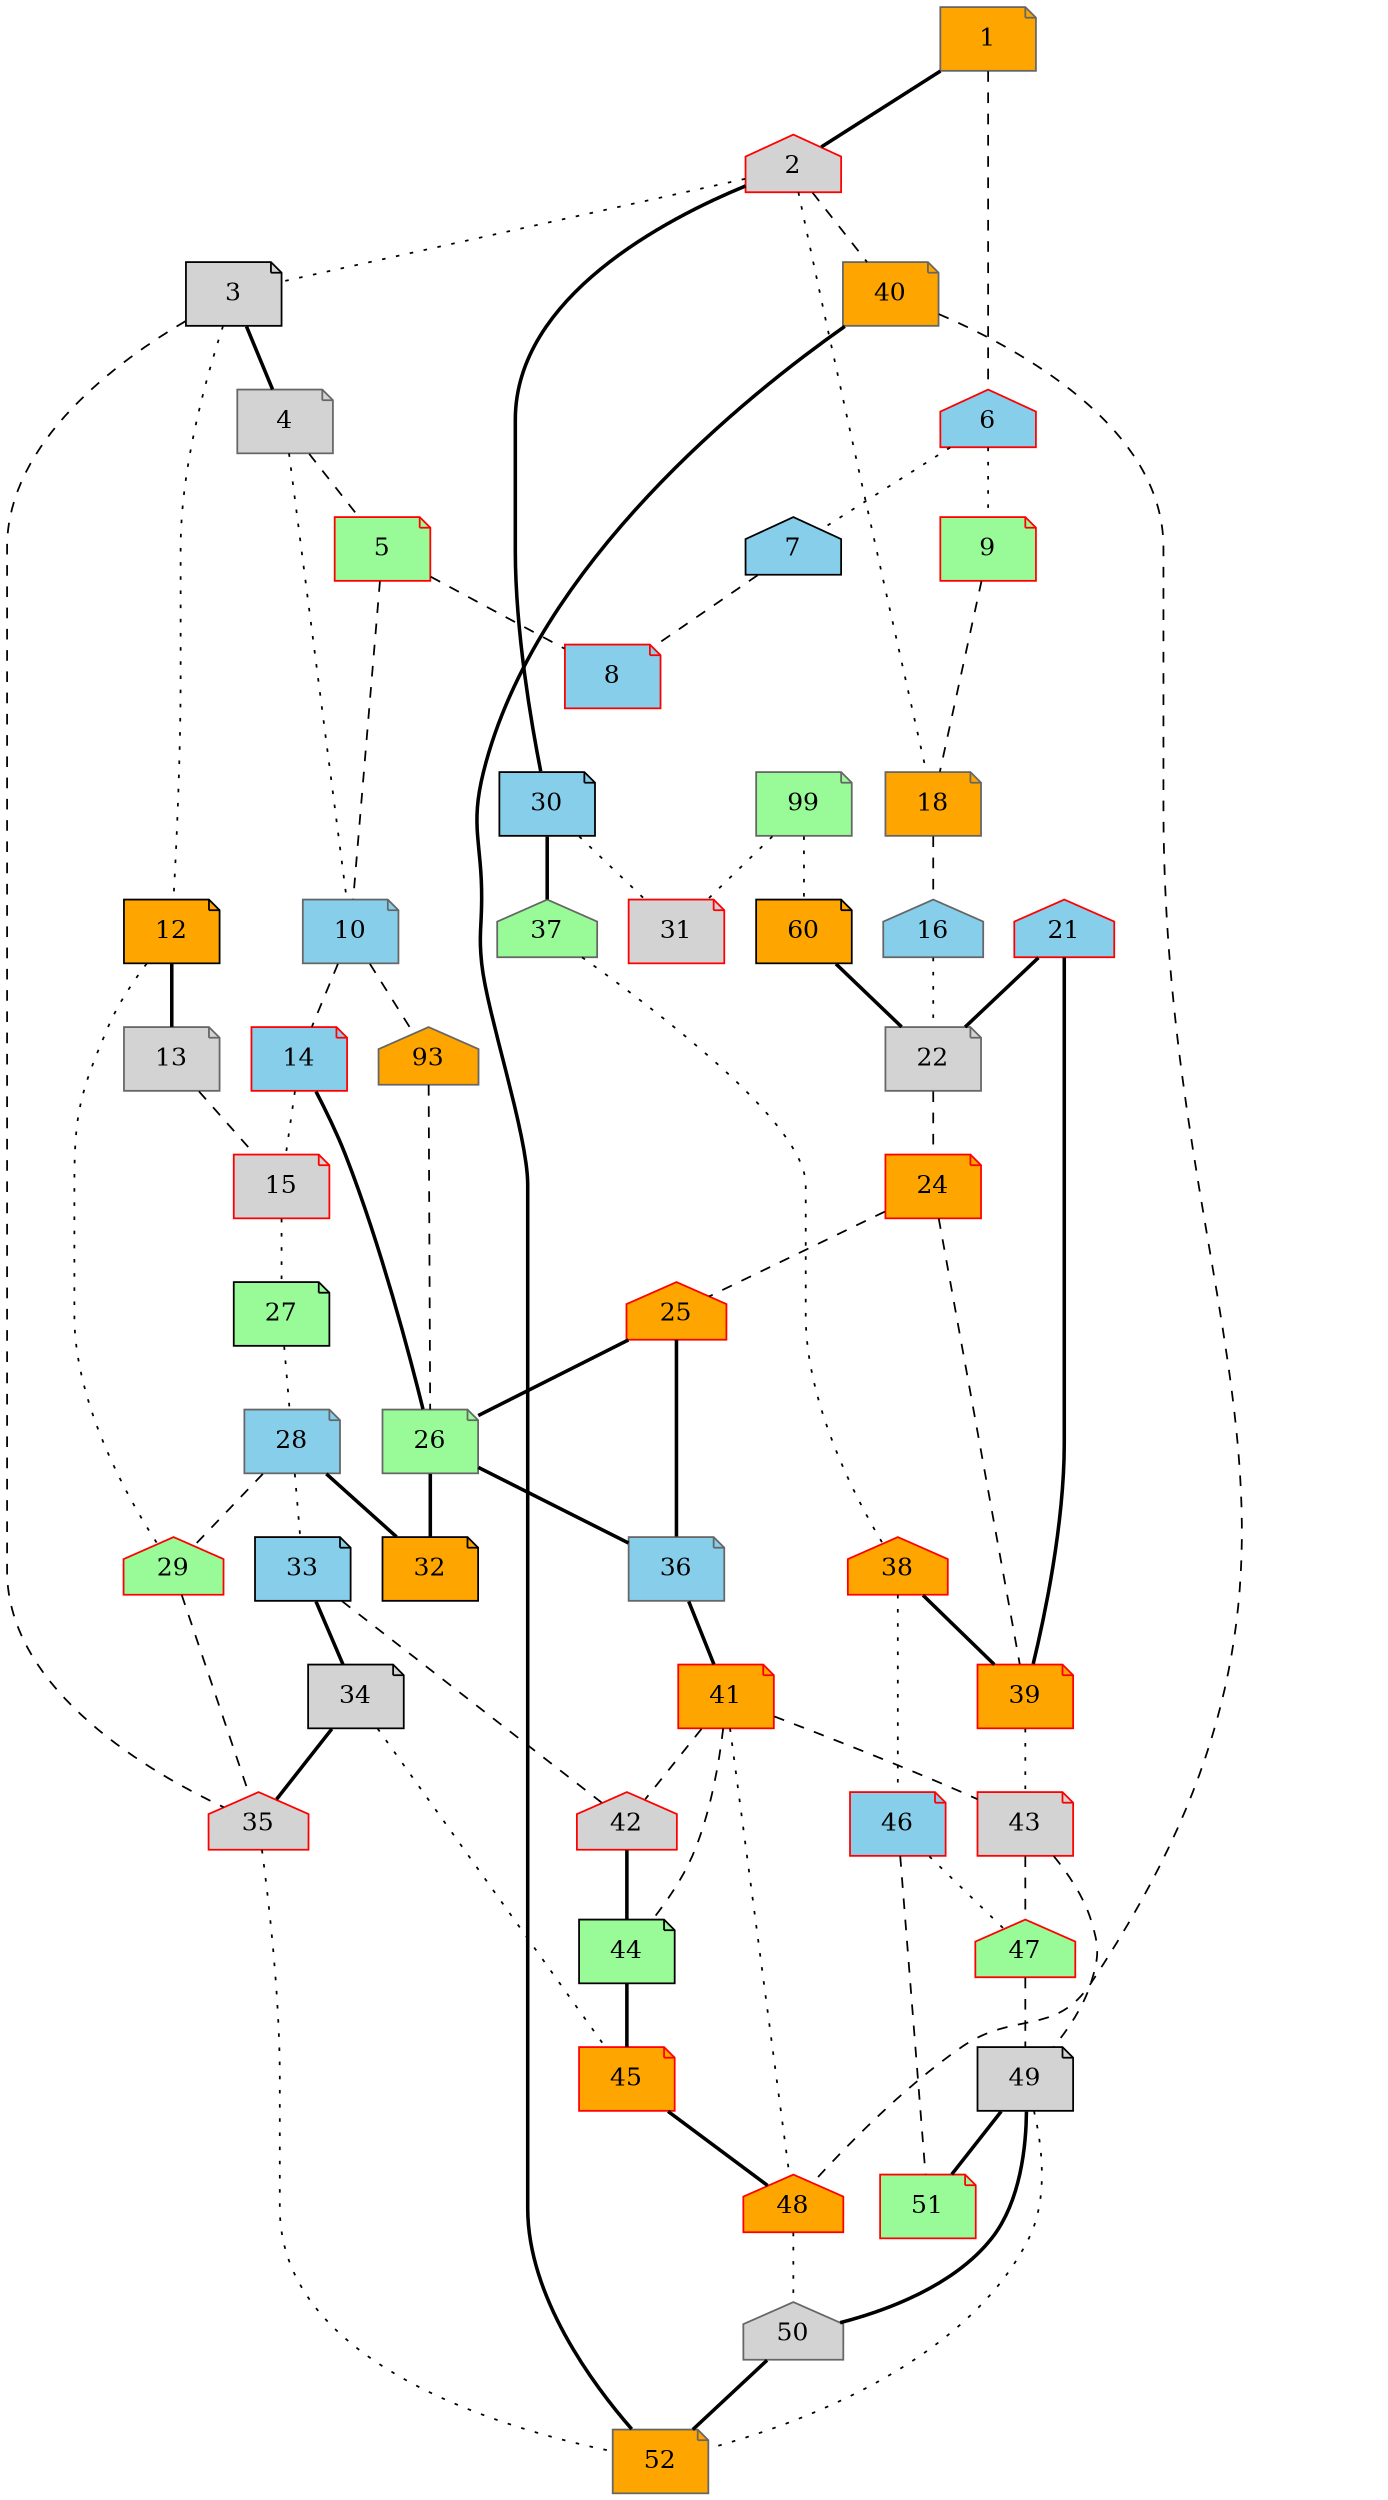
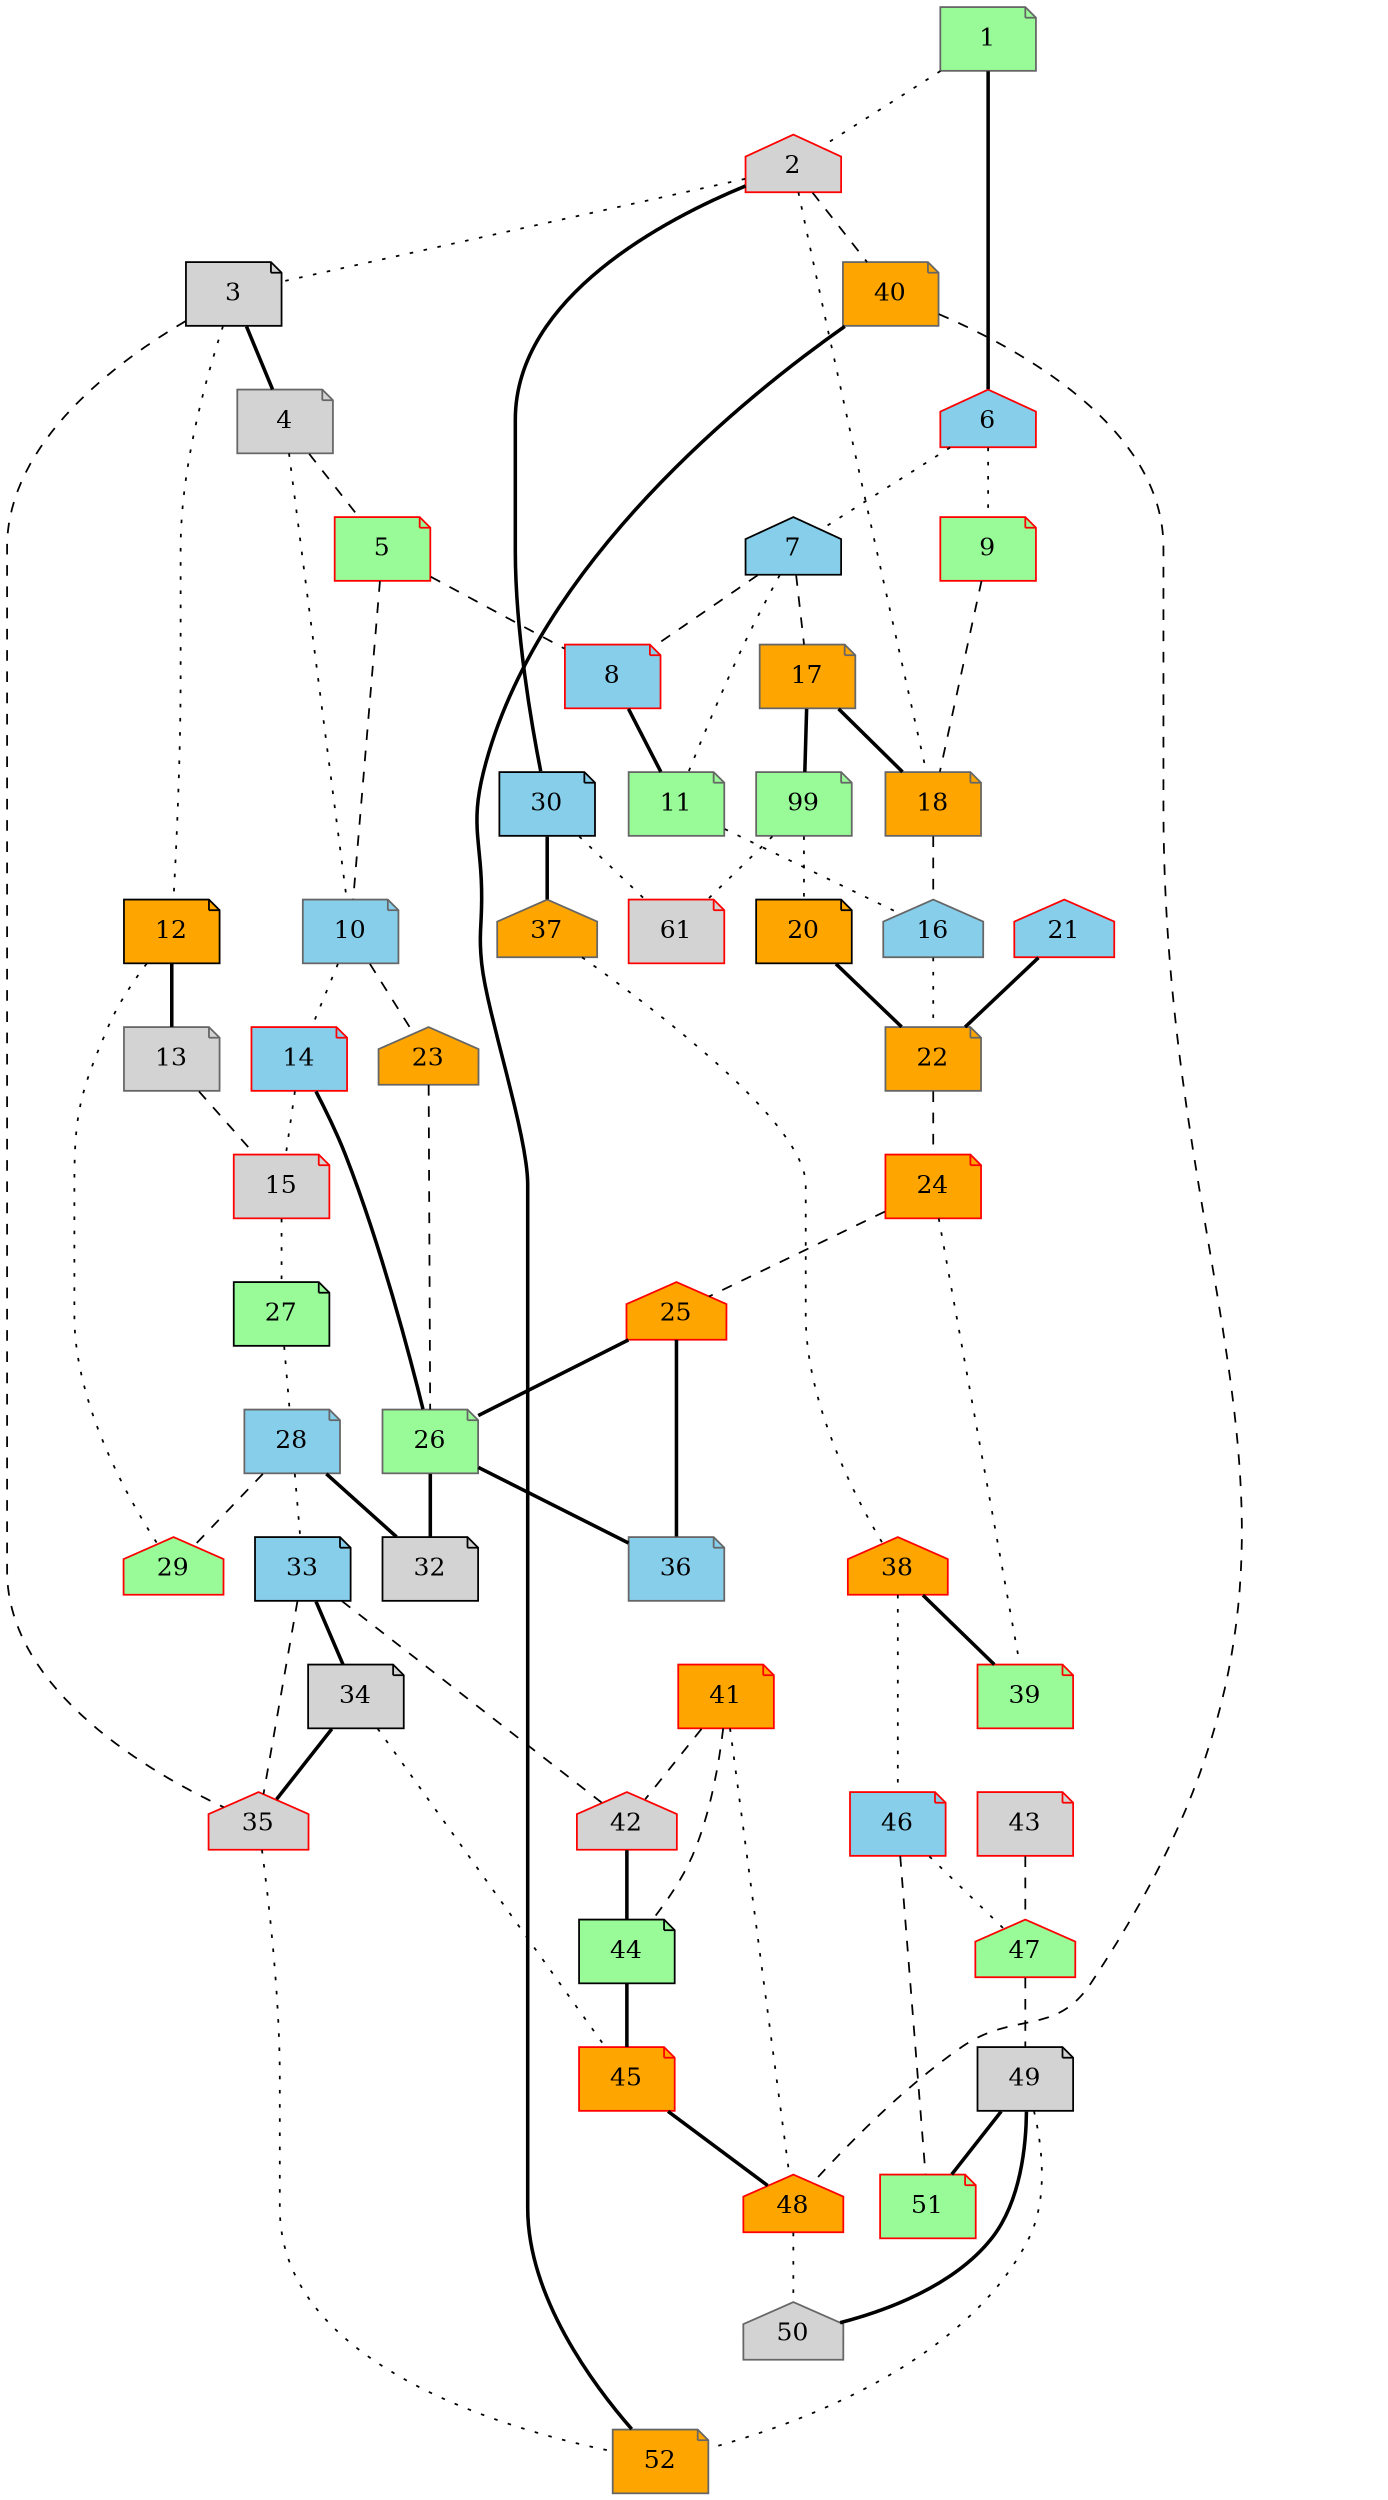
(988, 39) -> (988, 39)
(881, 109) -> (881, 109)
(988, 230) -> (988, 230)
none -> (808, 676)
none -> (676, 804)
(547, 931) -> (547, 931)
(676, 931) -> (676, 931)
(804, 931) -> (804, 931)
(325, 995) -> (325, 995)
(429, 1059) -> (429, 1059)
(933, 1059) -> (933, 1059)
(1064, 1312) -> none
(979, 1441) -> (979, 1441)
(430, 1569) -> (430, 1569)
(701, 1633) -> none
(216, 1695) -> (280, 1698)
(1025, 1696) -> (1025, 1696)
(876, 1757) -> none
(1025, 1760) -> none
(1097, 1946) -> none
(730, 2395) -> none
